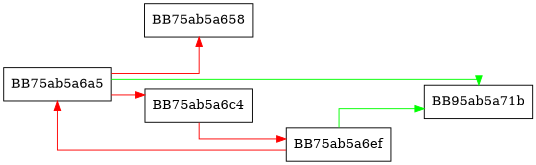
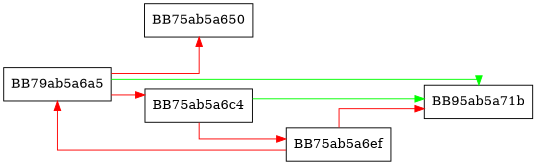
(199, 20) -> (199, 20)
(57, 84) -> (57, 84)
none -> (334, 99)
(368, 109) -> (368, 109)
